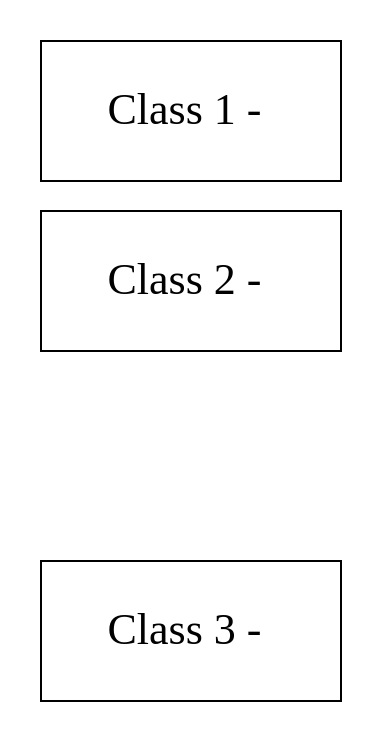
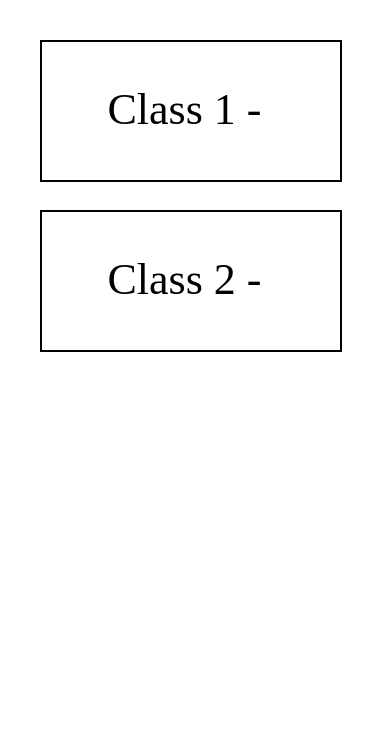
(191, 631) -> none
